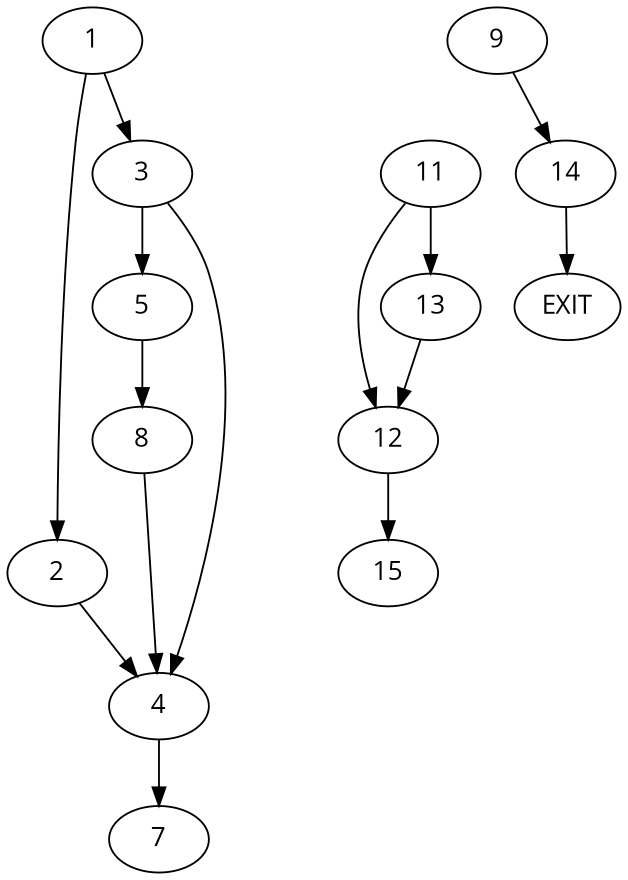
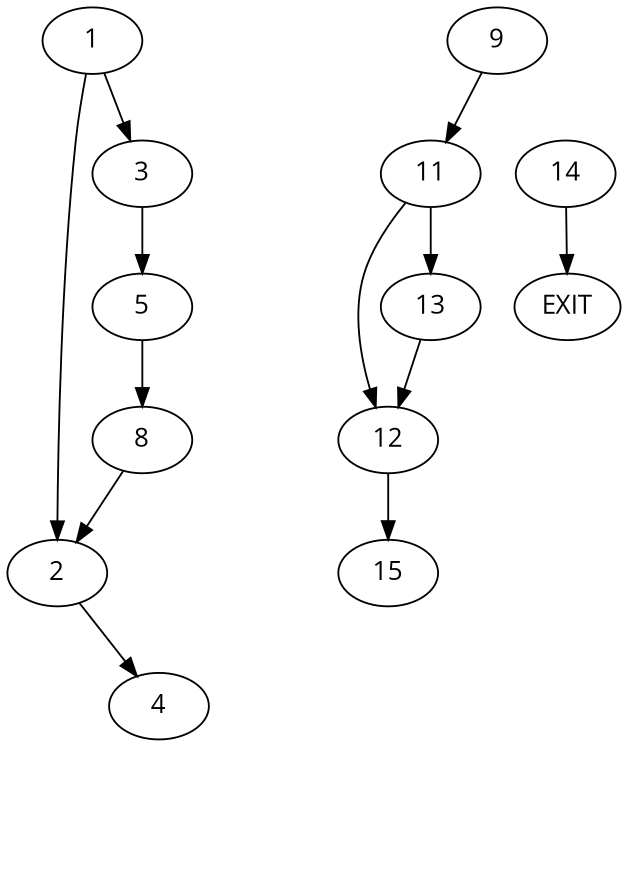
(527, 99) -> (468, 99)
(224, 426) -> none
(150, 564) -> (105, 499)
(159, 839) -> none
